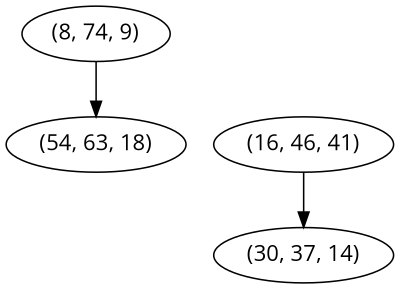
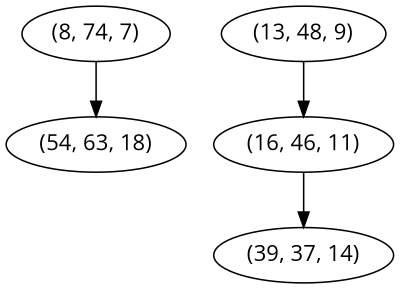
(96, 34) -> (96, 34)
none -> (304, 34)
(304, 145) -> (304, 145)
(304, 255) -> (304, 255)
